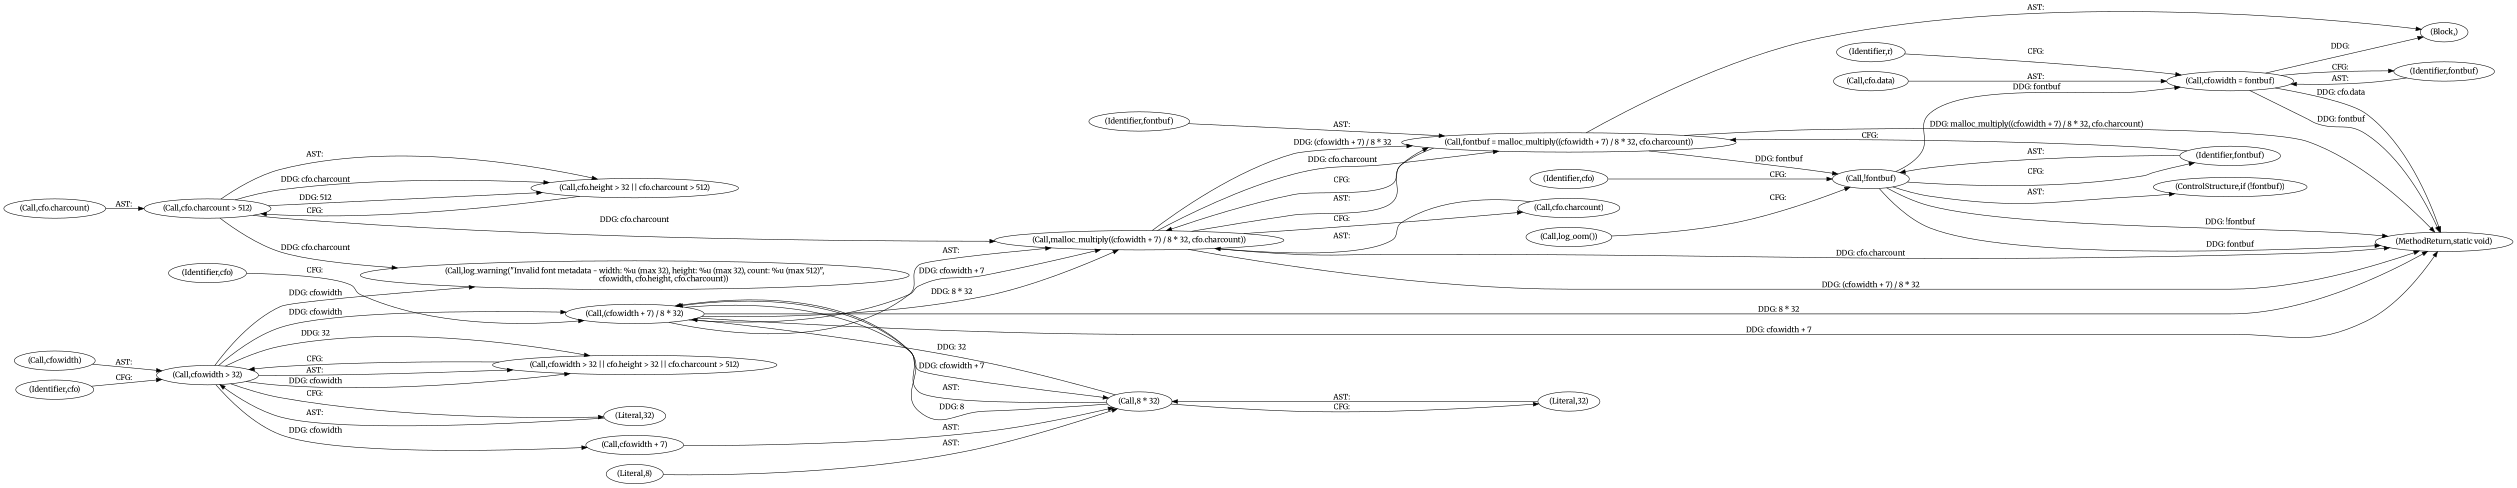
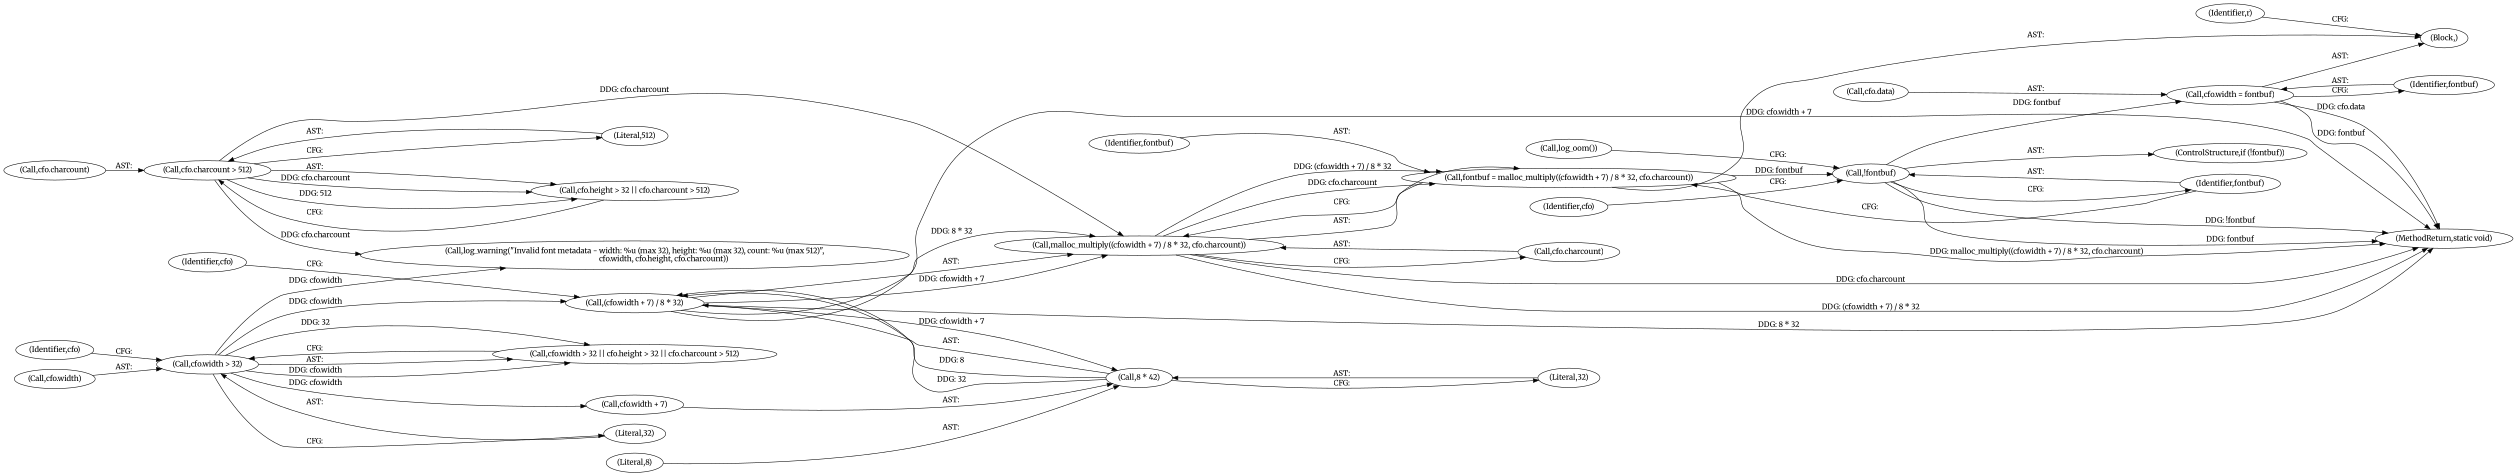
(2341, 46) -> (2341, 56)
(2040, 63) -> (2339, 26)
none -> (635, 136)
(1139, 402) -> (1139, 378)
